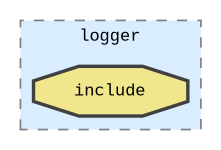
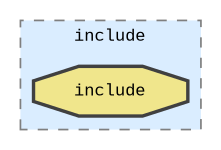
(111, 37) -> (111, 37)
